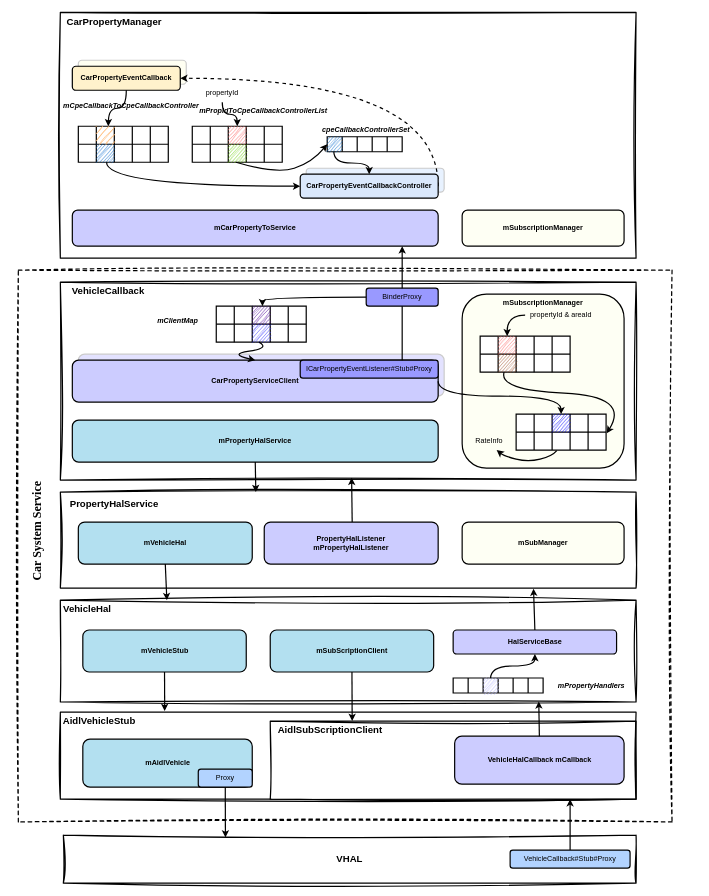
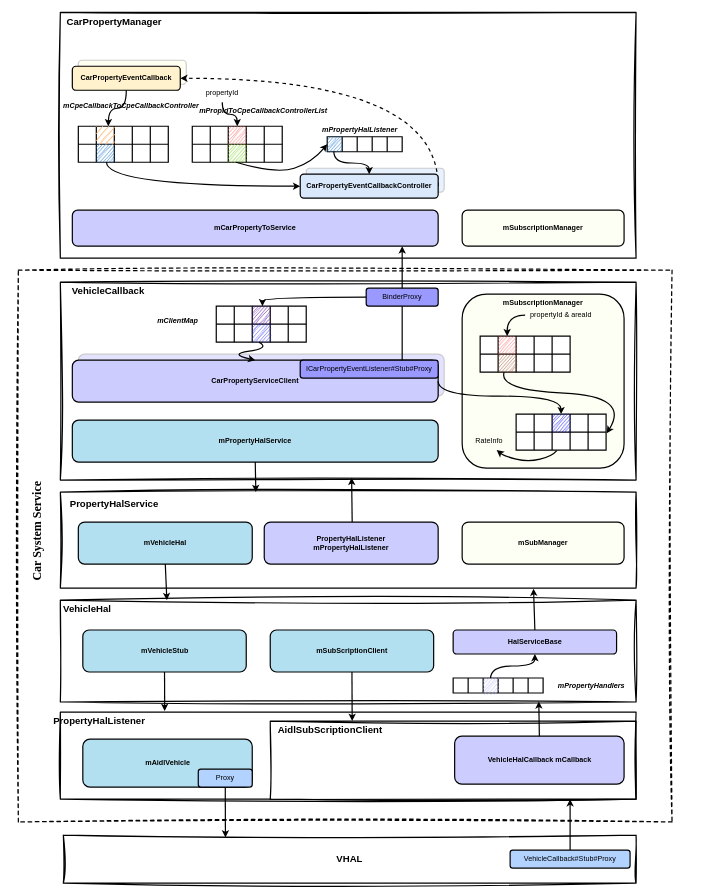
(367, 129) -> (361, 129)
(99, 722) -> (99, 722)
